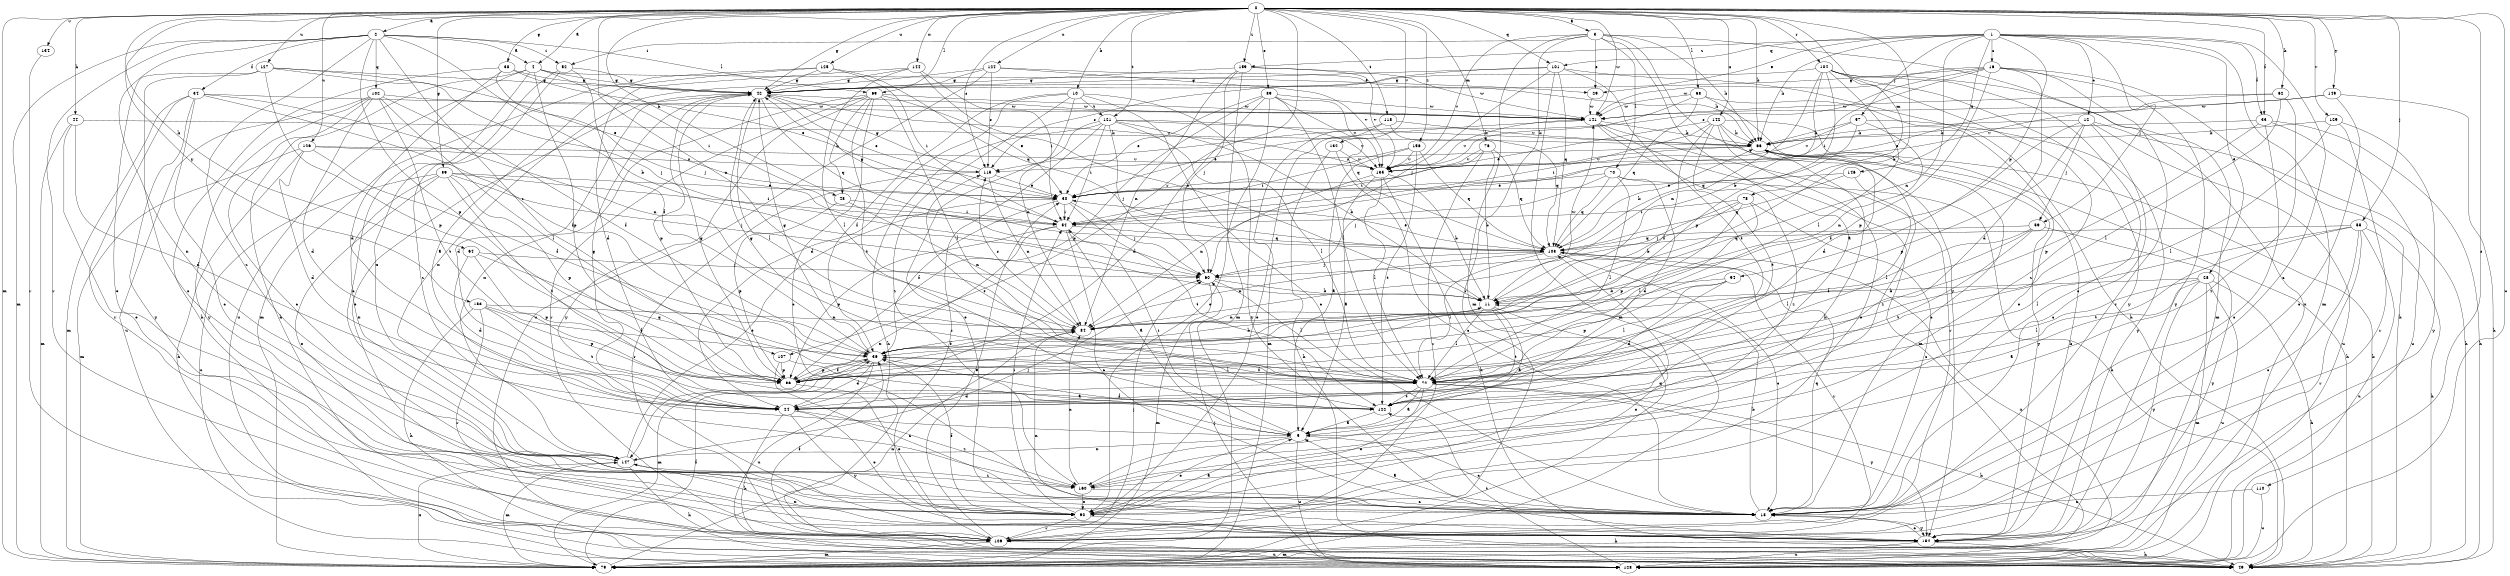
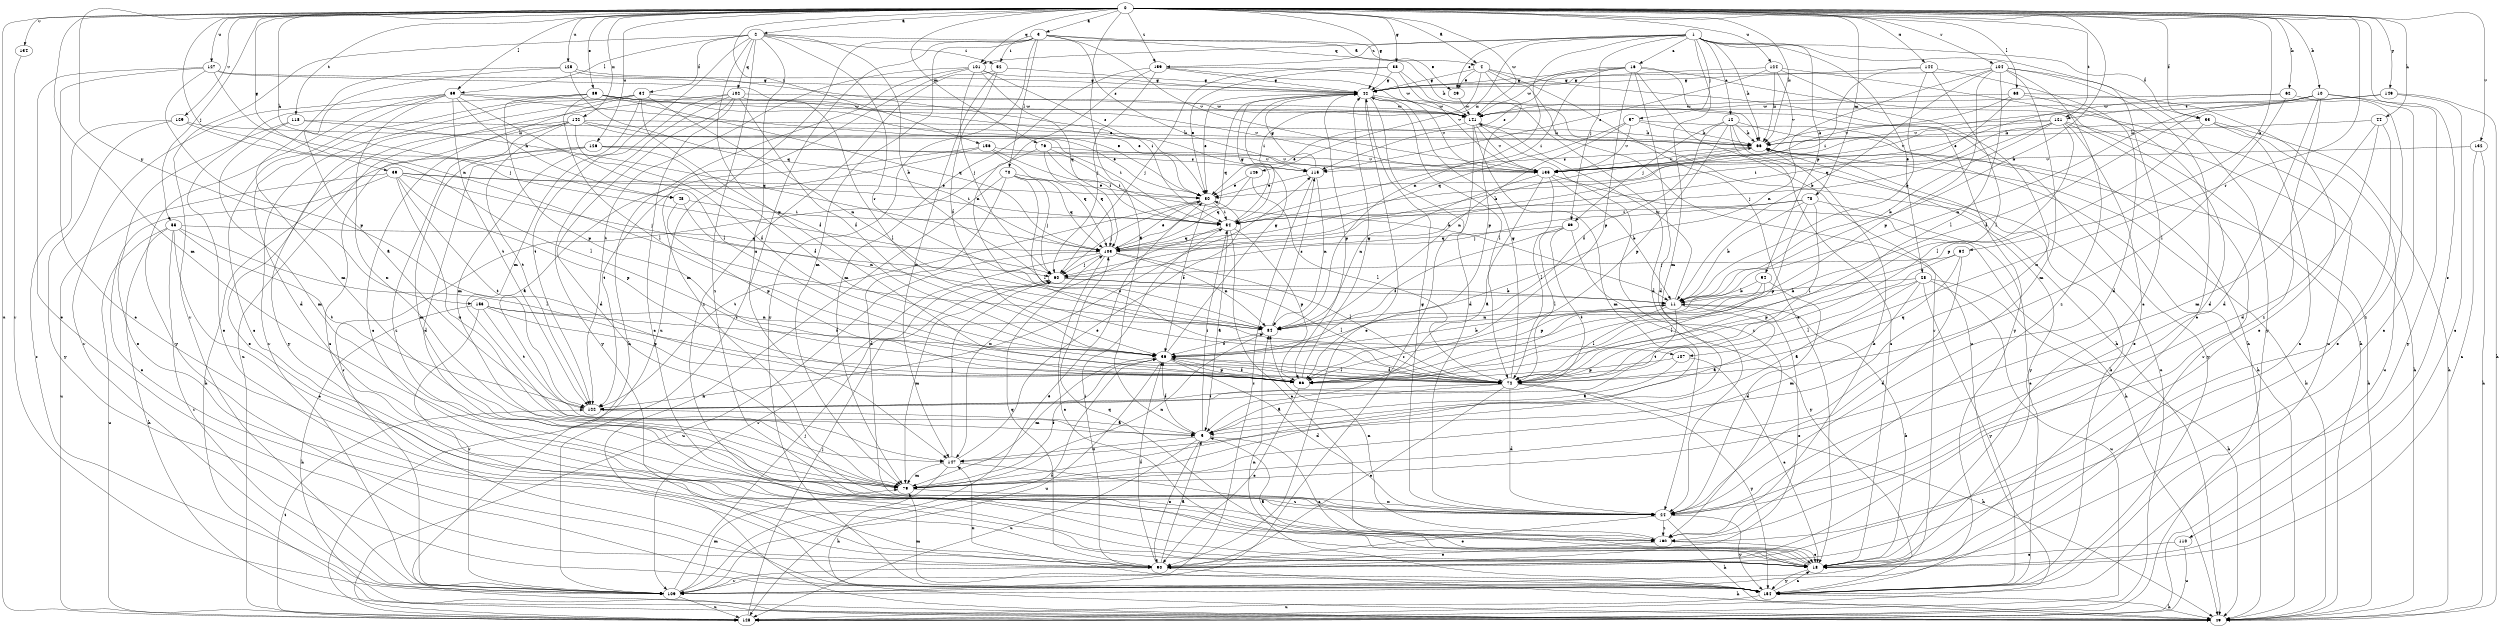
(419, 517) -> (1338, 500)
